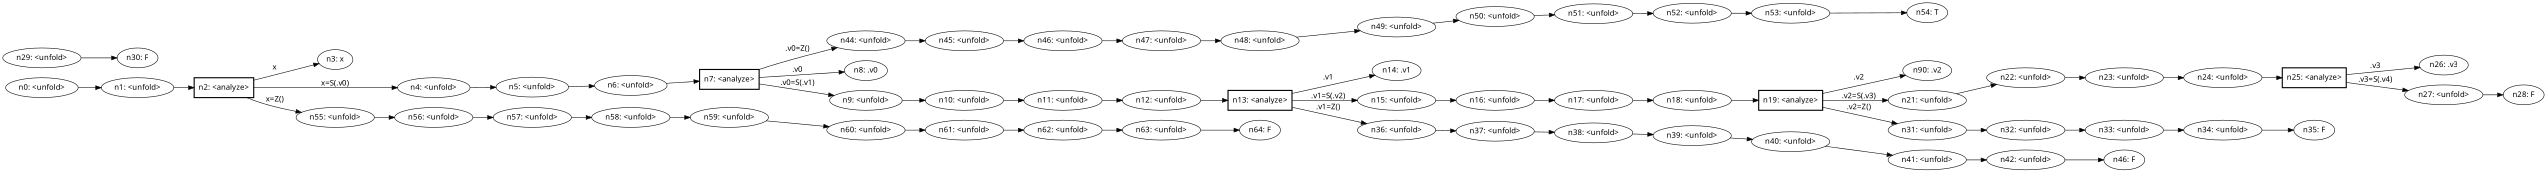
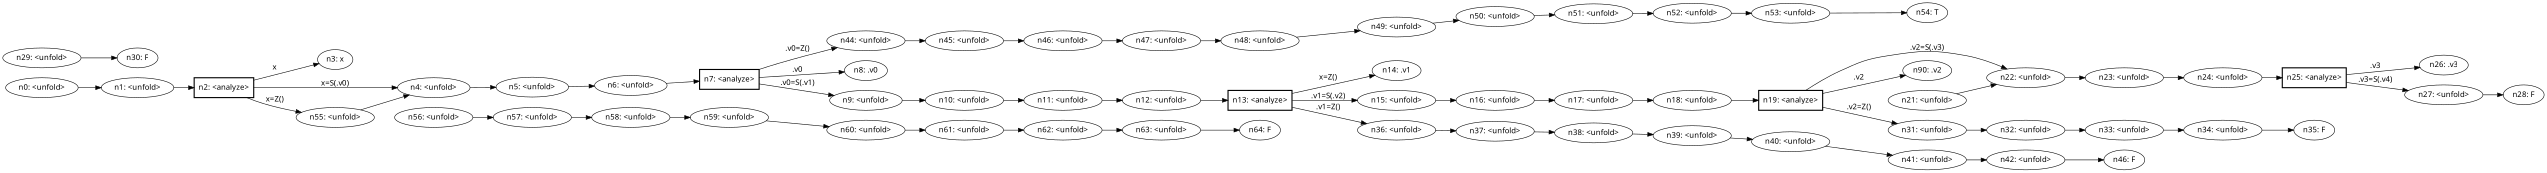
(1328, 77) -> (1328, 77)
(1853, 100) -> (1901, 54)
(382, 117) -> (382, 103)
